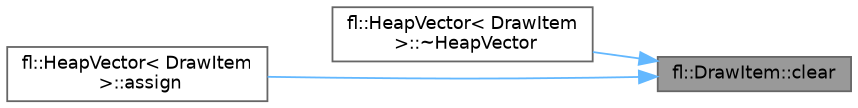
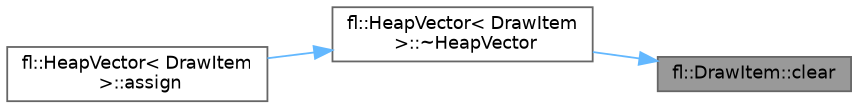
(453, 79) -> (291, 55)
